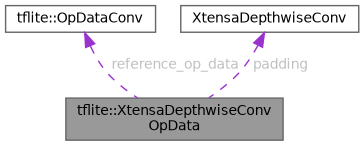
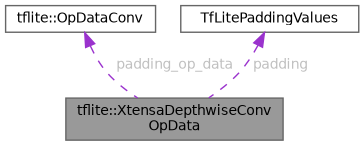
(270, 19) -> (270, 19)
(173, 65) -> (173, 65)
